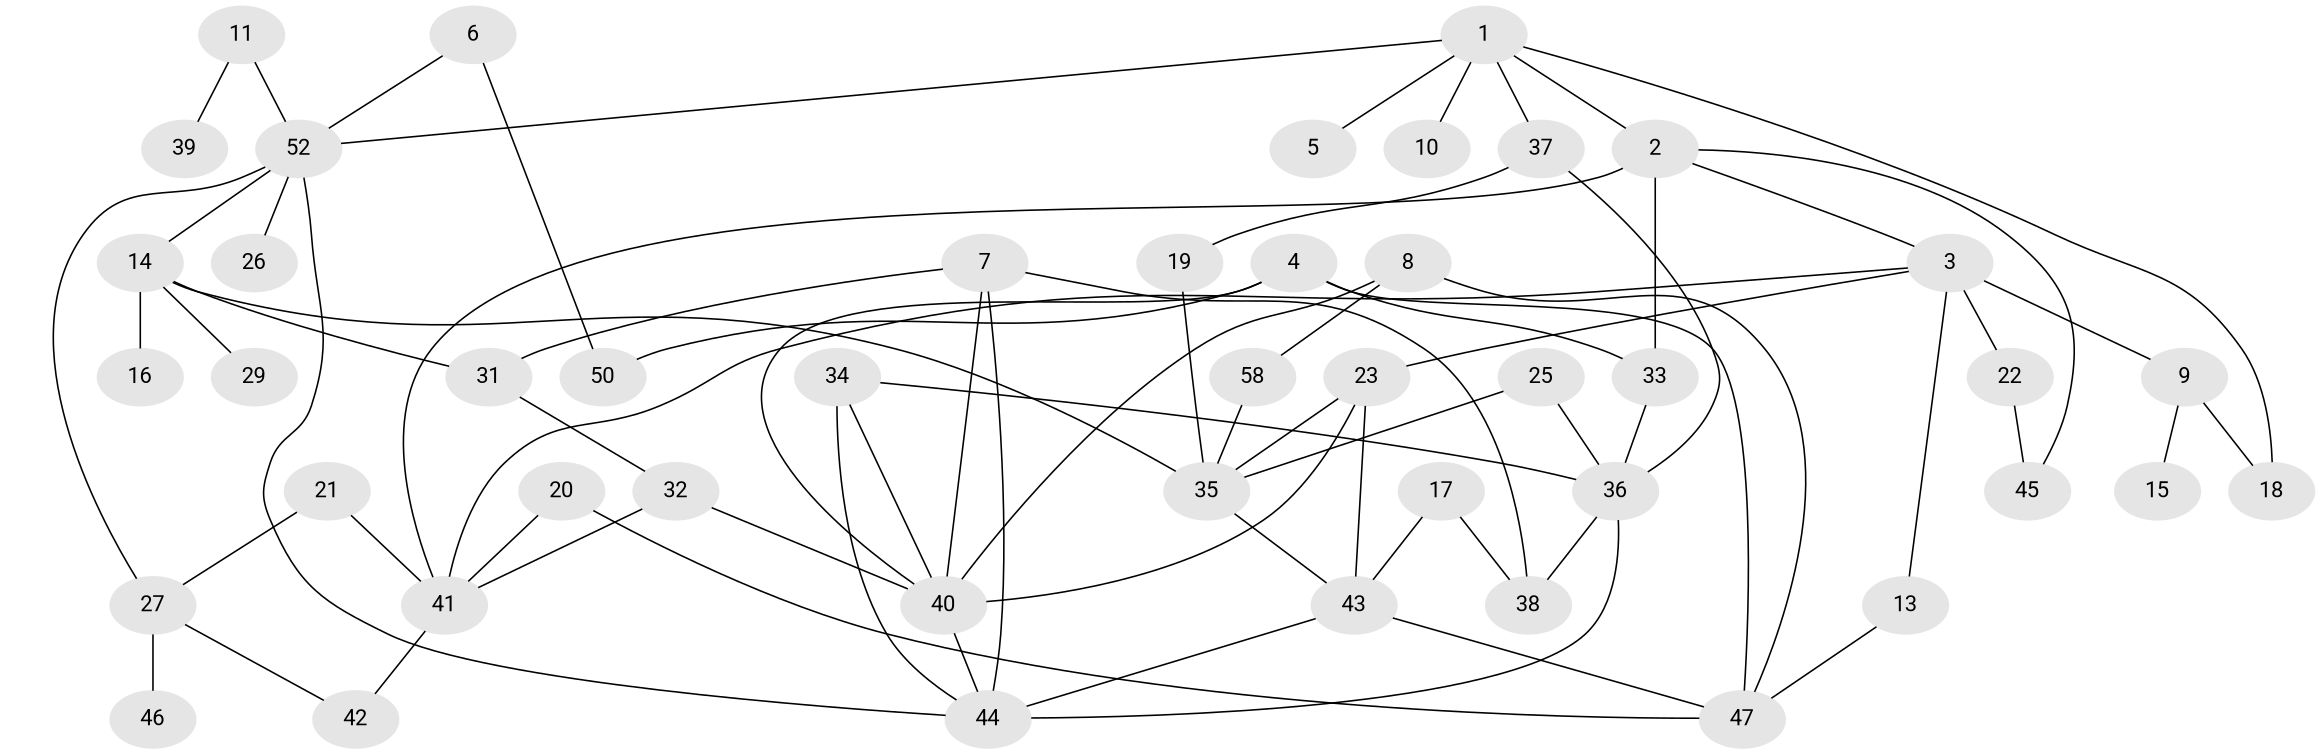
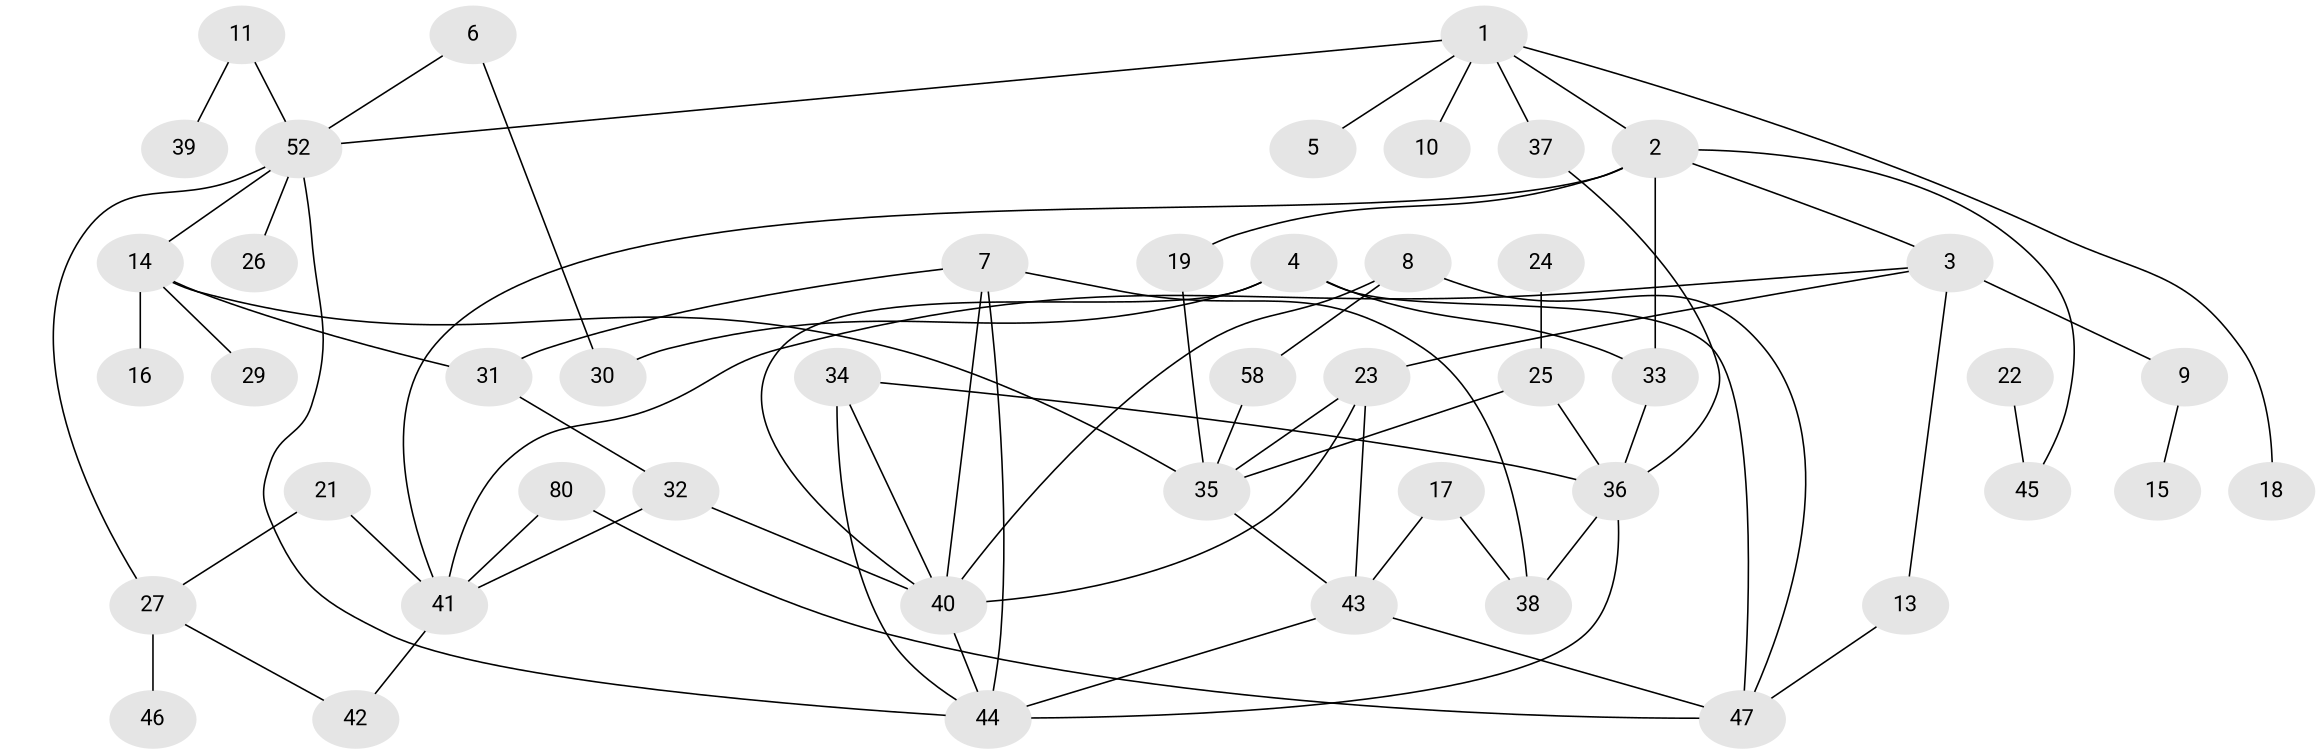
(1308, 215) -> (1324, 215)
none -> (1541, 263)
(1980, 320) -> none
(603, 377) -> (603, 377)
(2228, 434) -> none
(562, 491) -> (562, 491)
